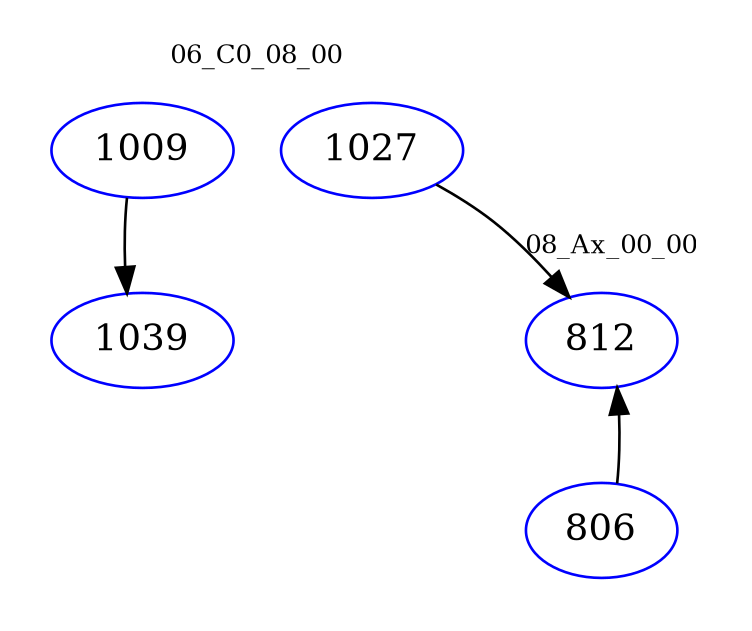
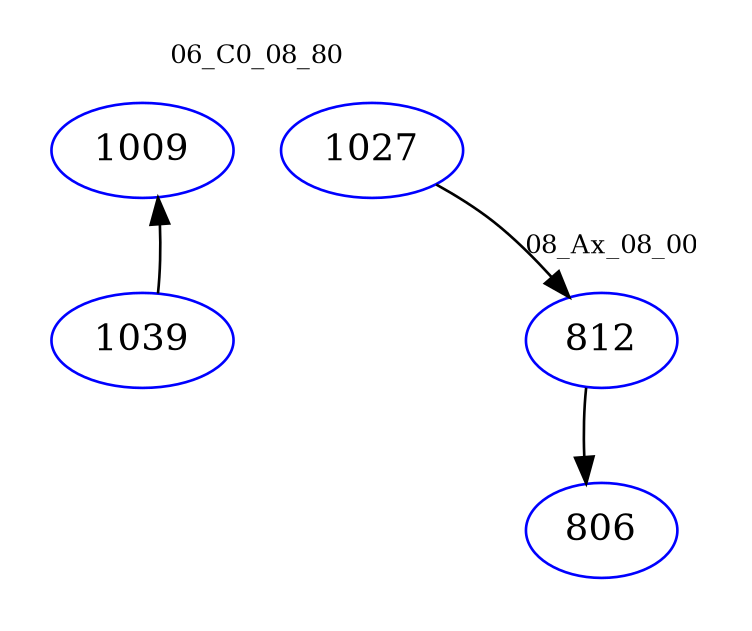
(257, 57) -> (257, 57)
(125, 232) -> (160, 259)
(612, 247) -> (612, 247)
(619, 449) -> (584, 422)
